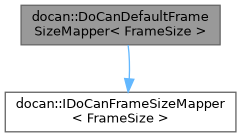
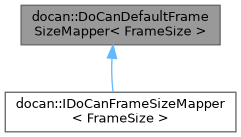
(129, 62) -> (112, 75)
